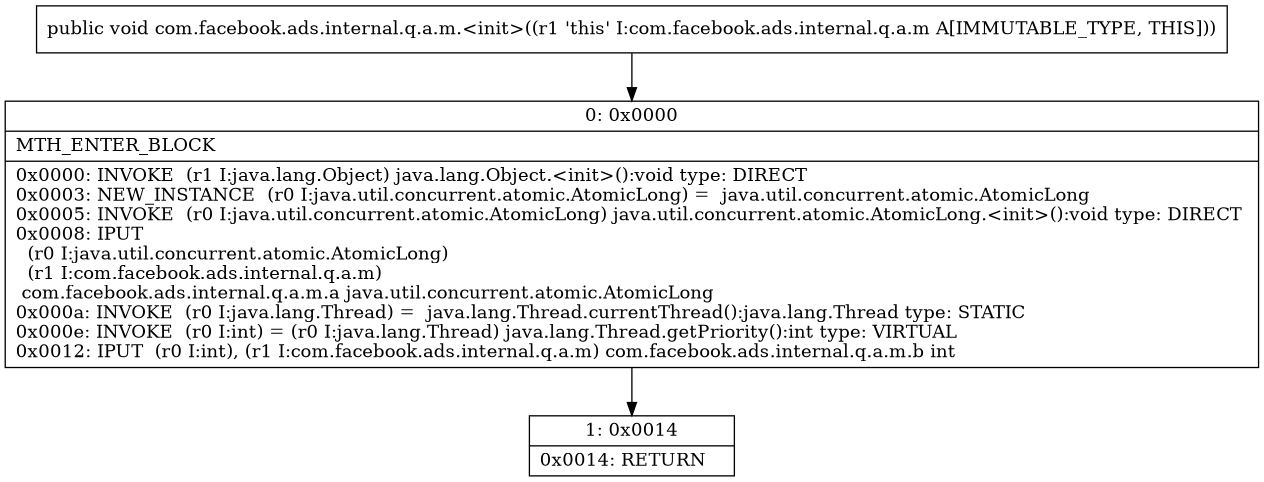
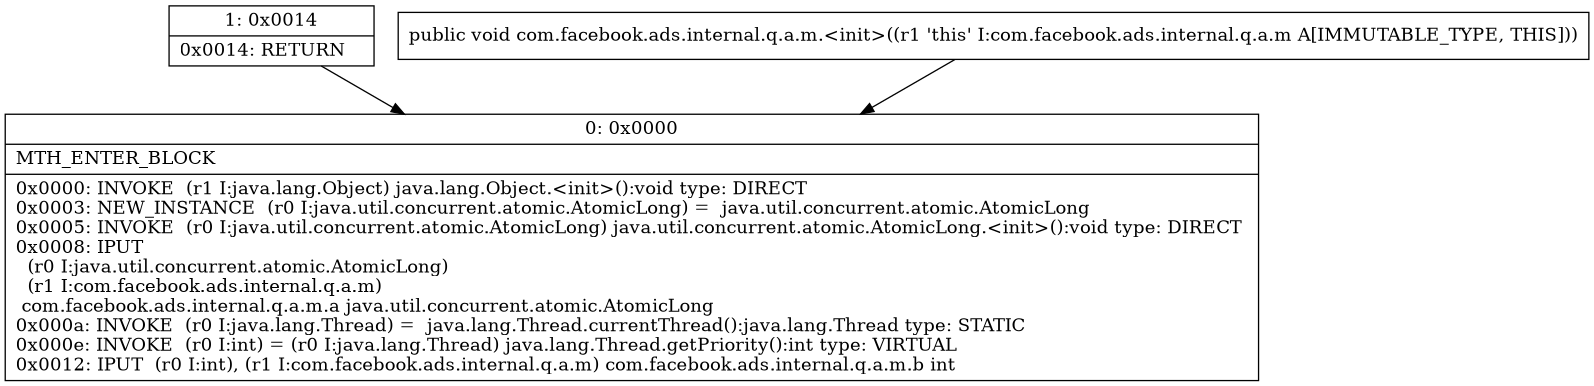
(632, 385) -> (357, 87)
